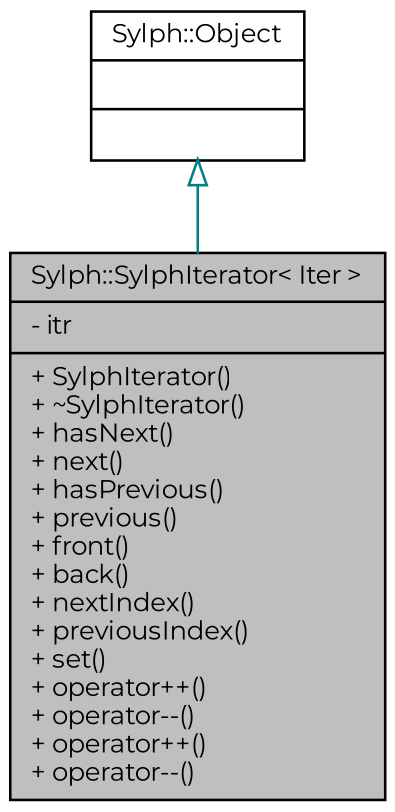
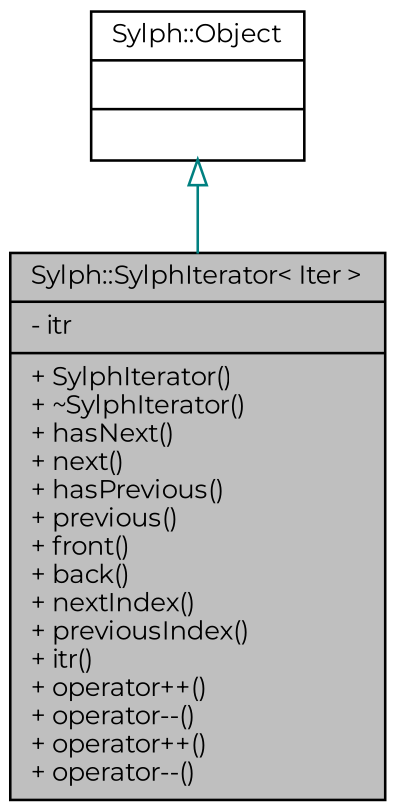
(69, 660) -> (63, 660)
